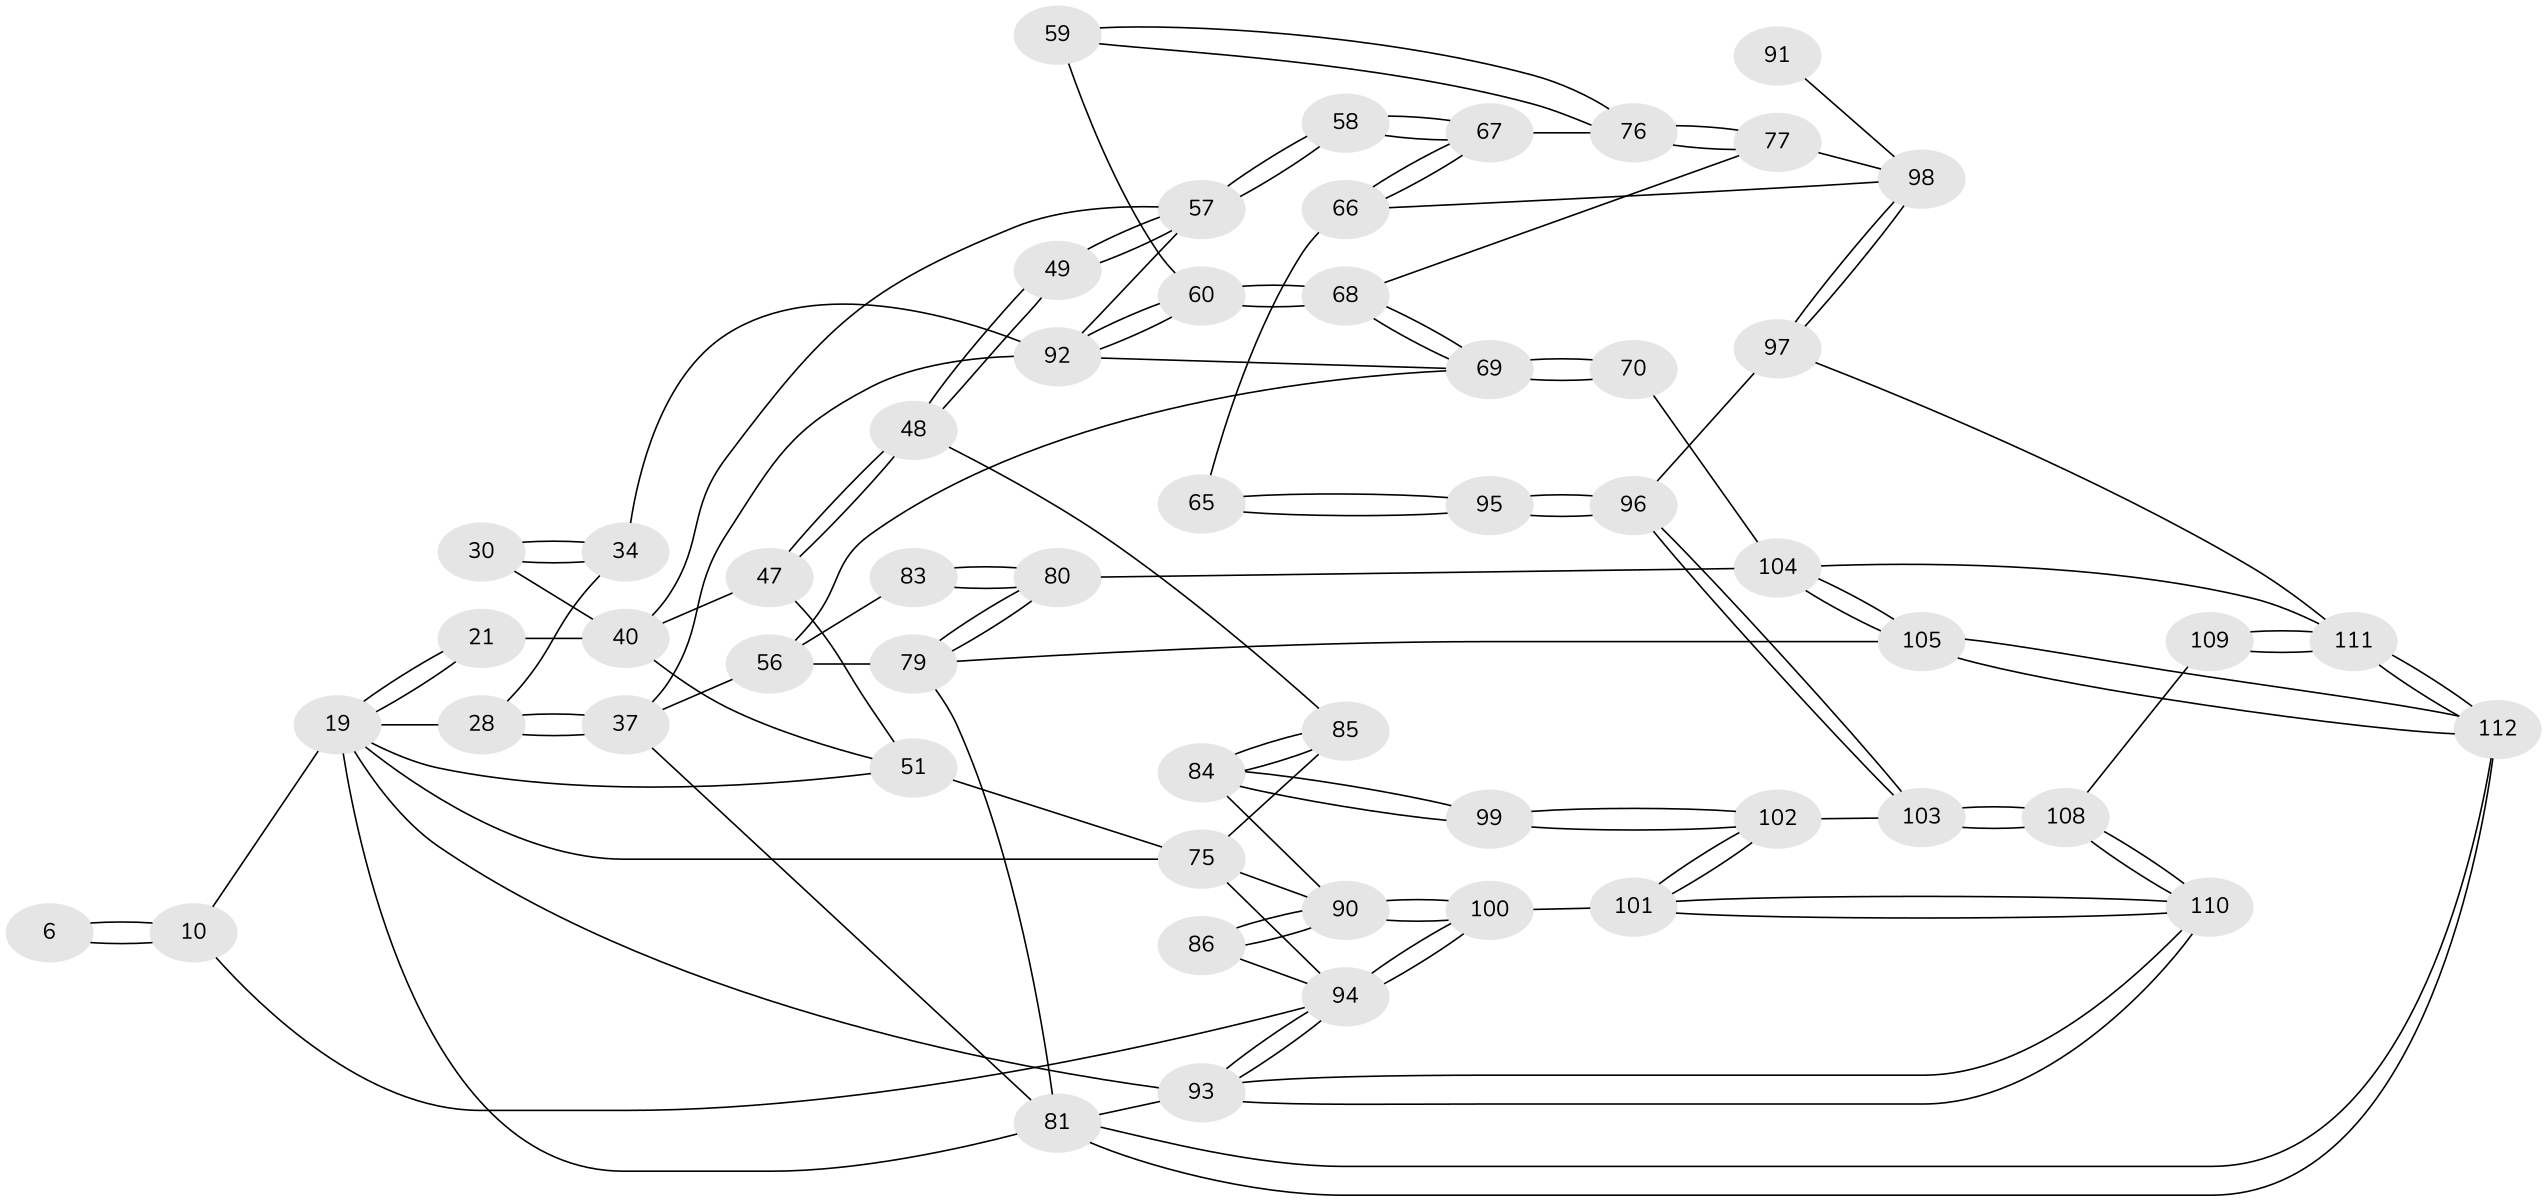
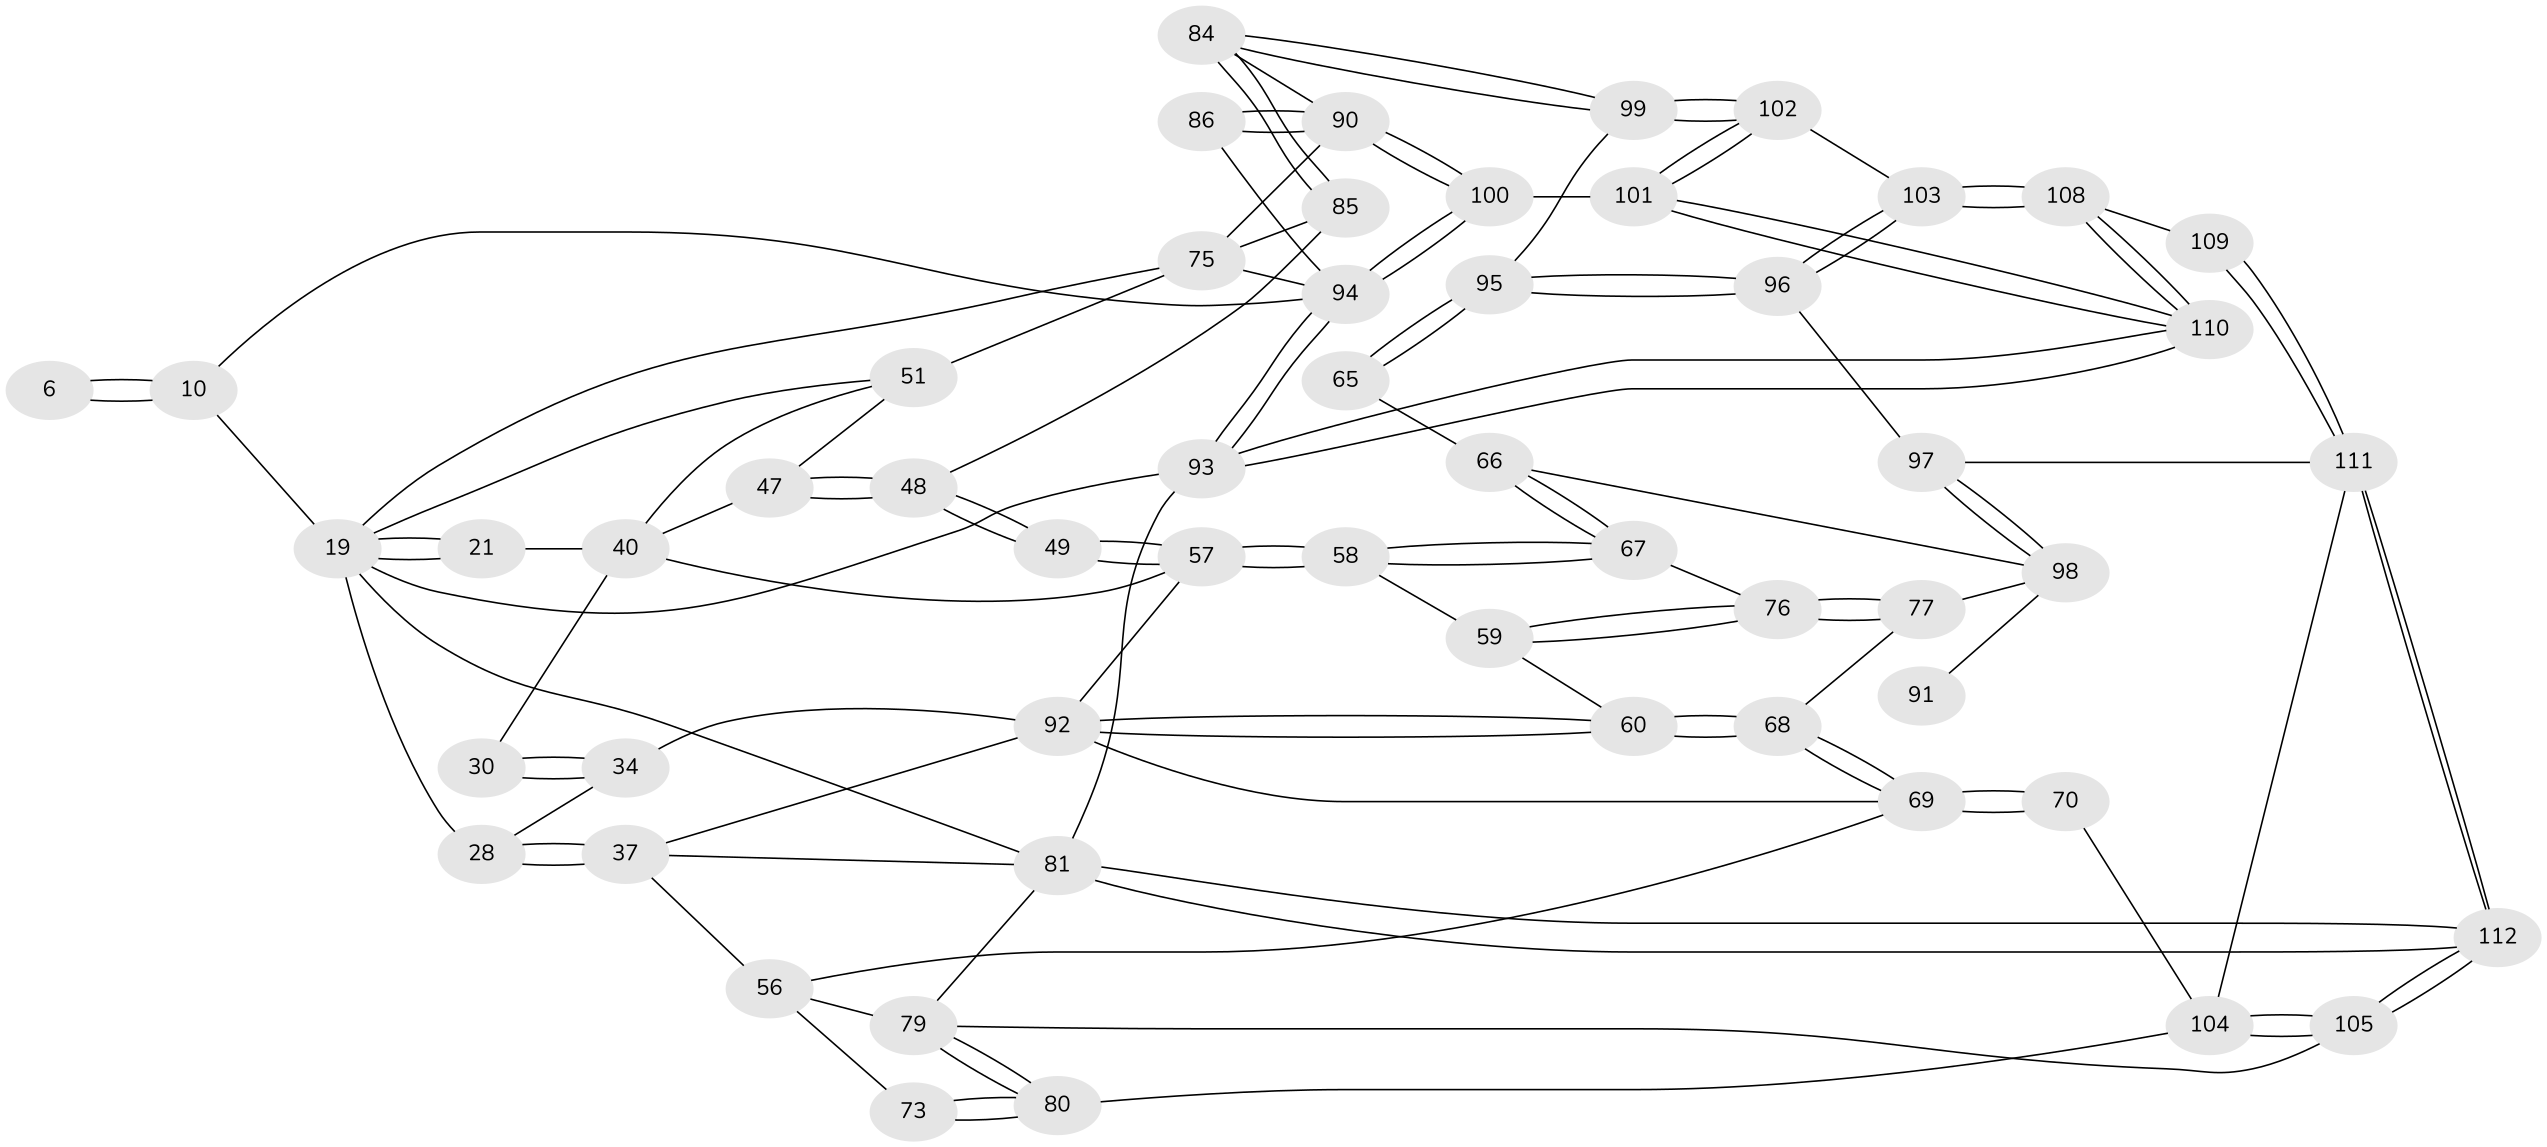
none -> (1555, 207)
(914, 578) -> (914, 1112)
none -> (1418, 598)
